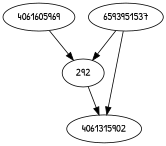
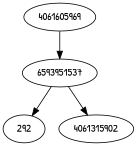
(59, 42) -> (60, 41)
(92, 97) -> none
